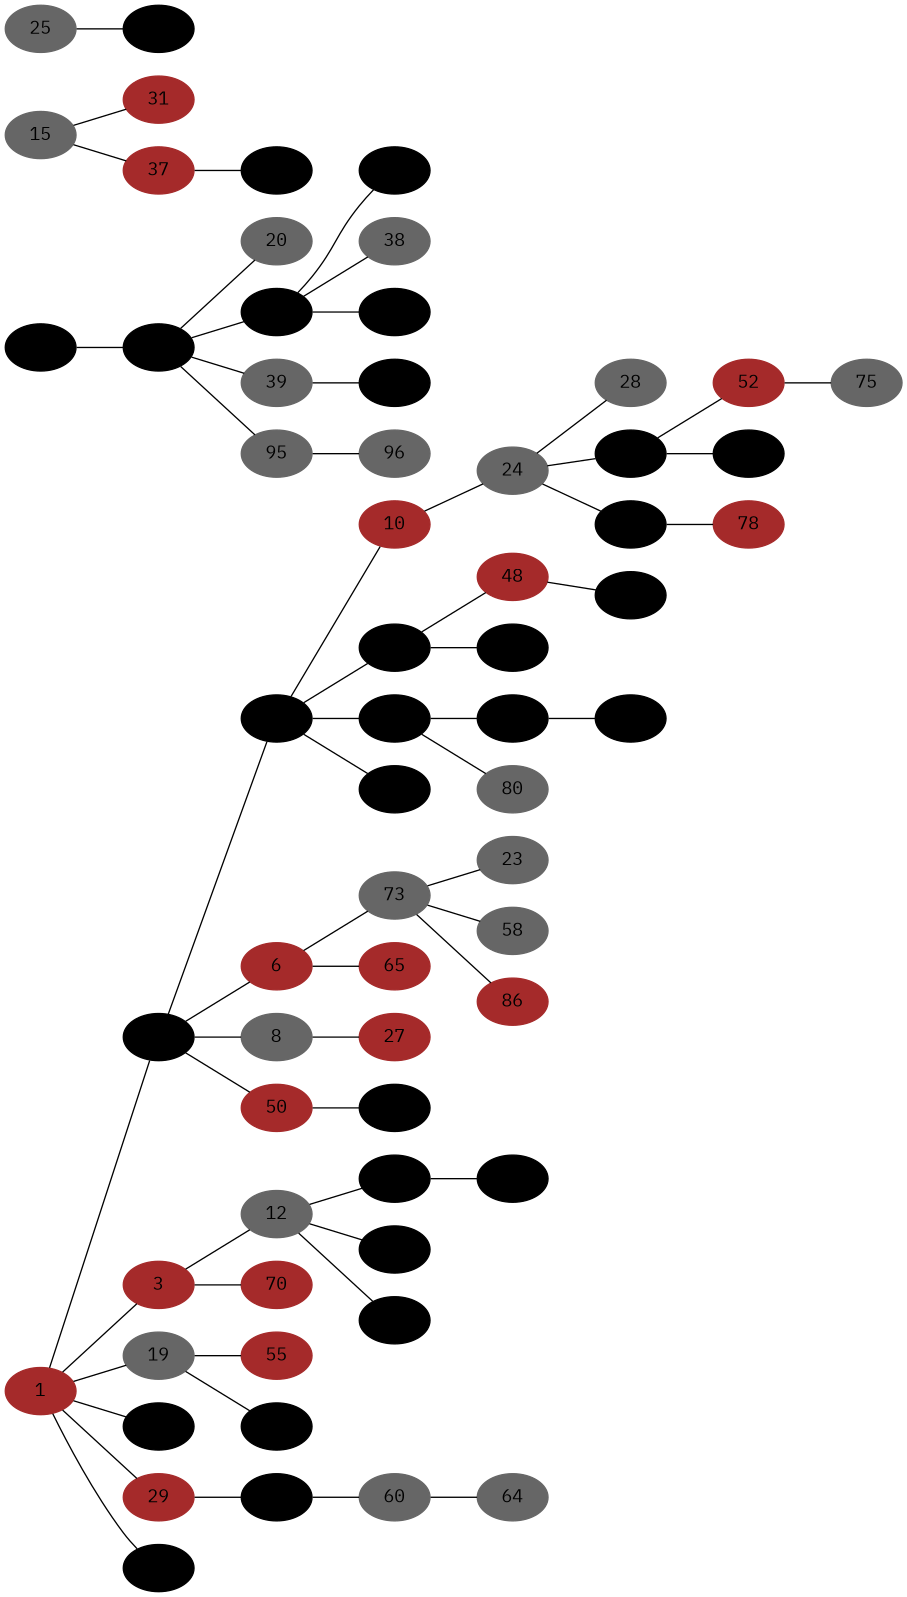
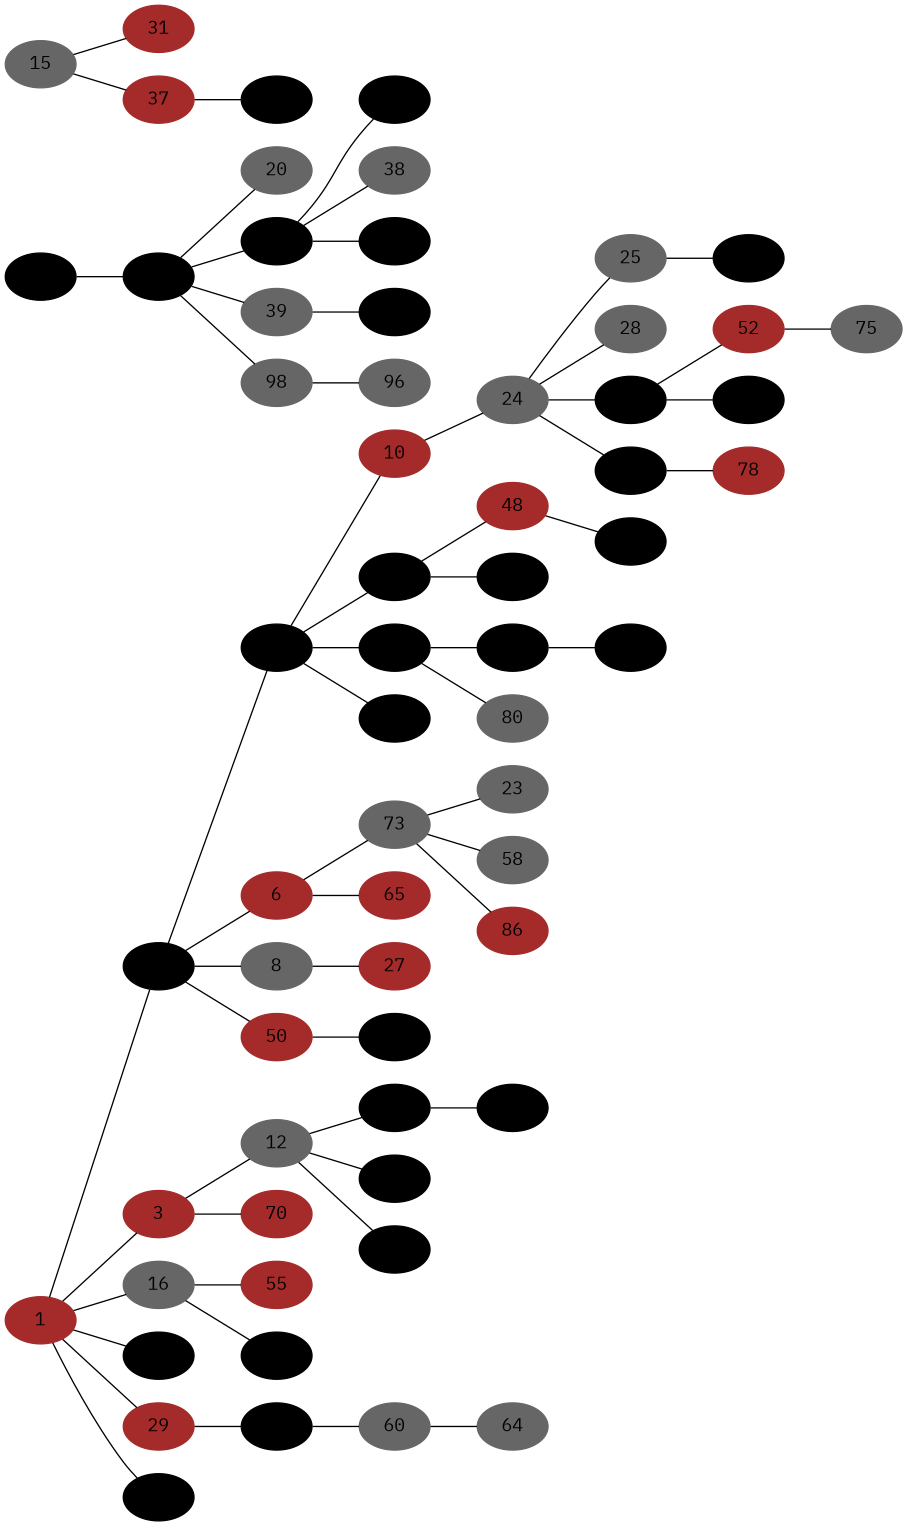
none -> (568, 327)
(277, 454) -> (277, 383)
(159, 1356) -> (159, 1285)
